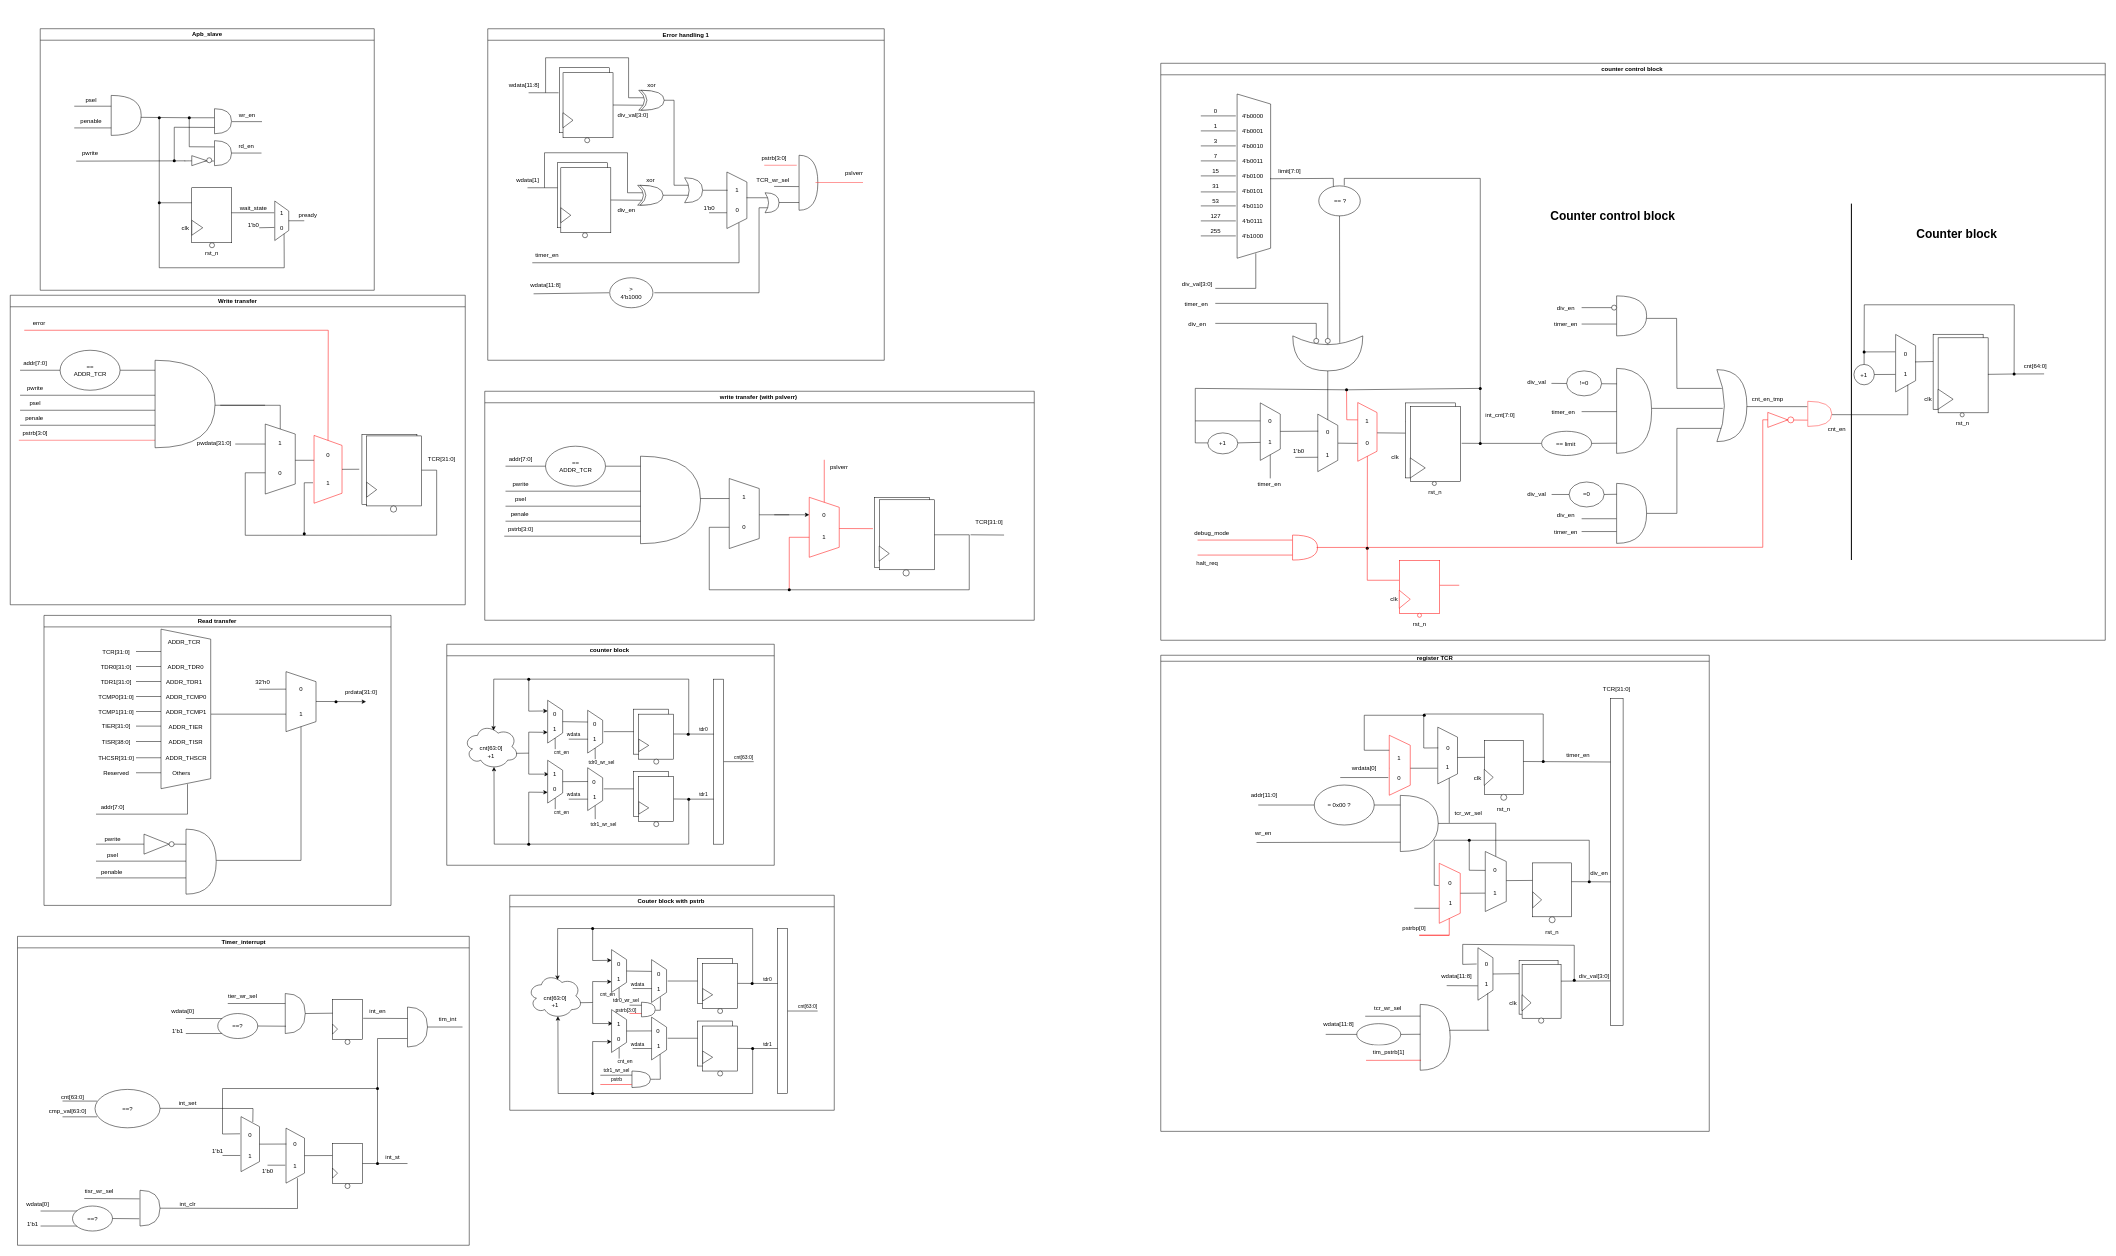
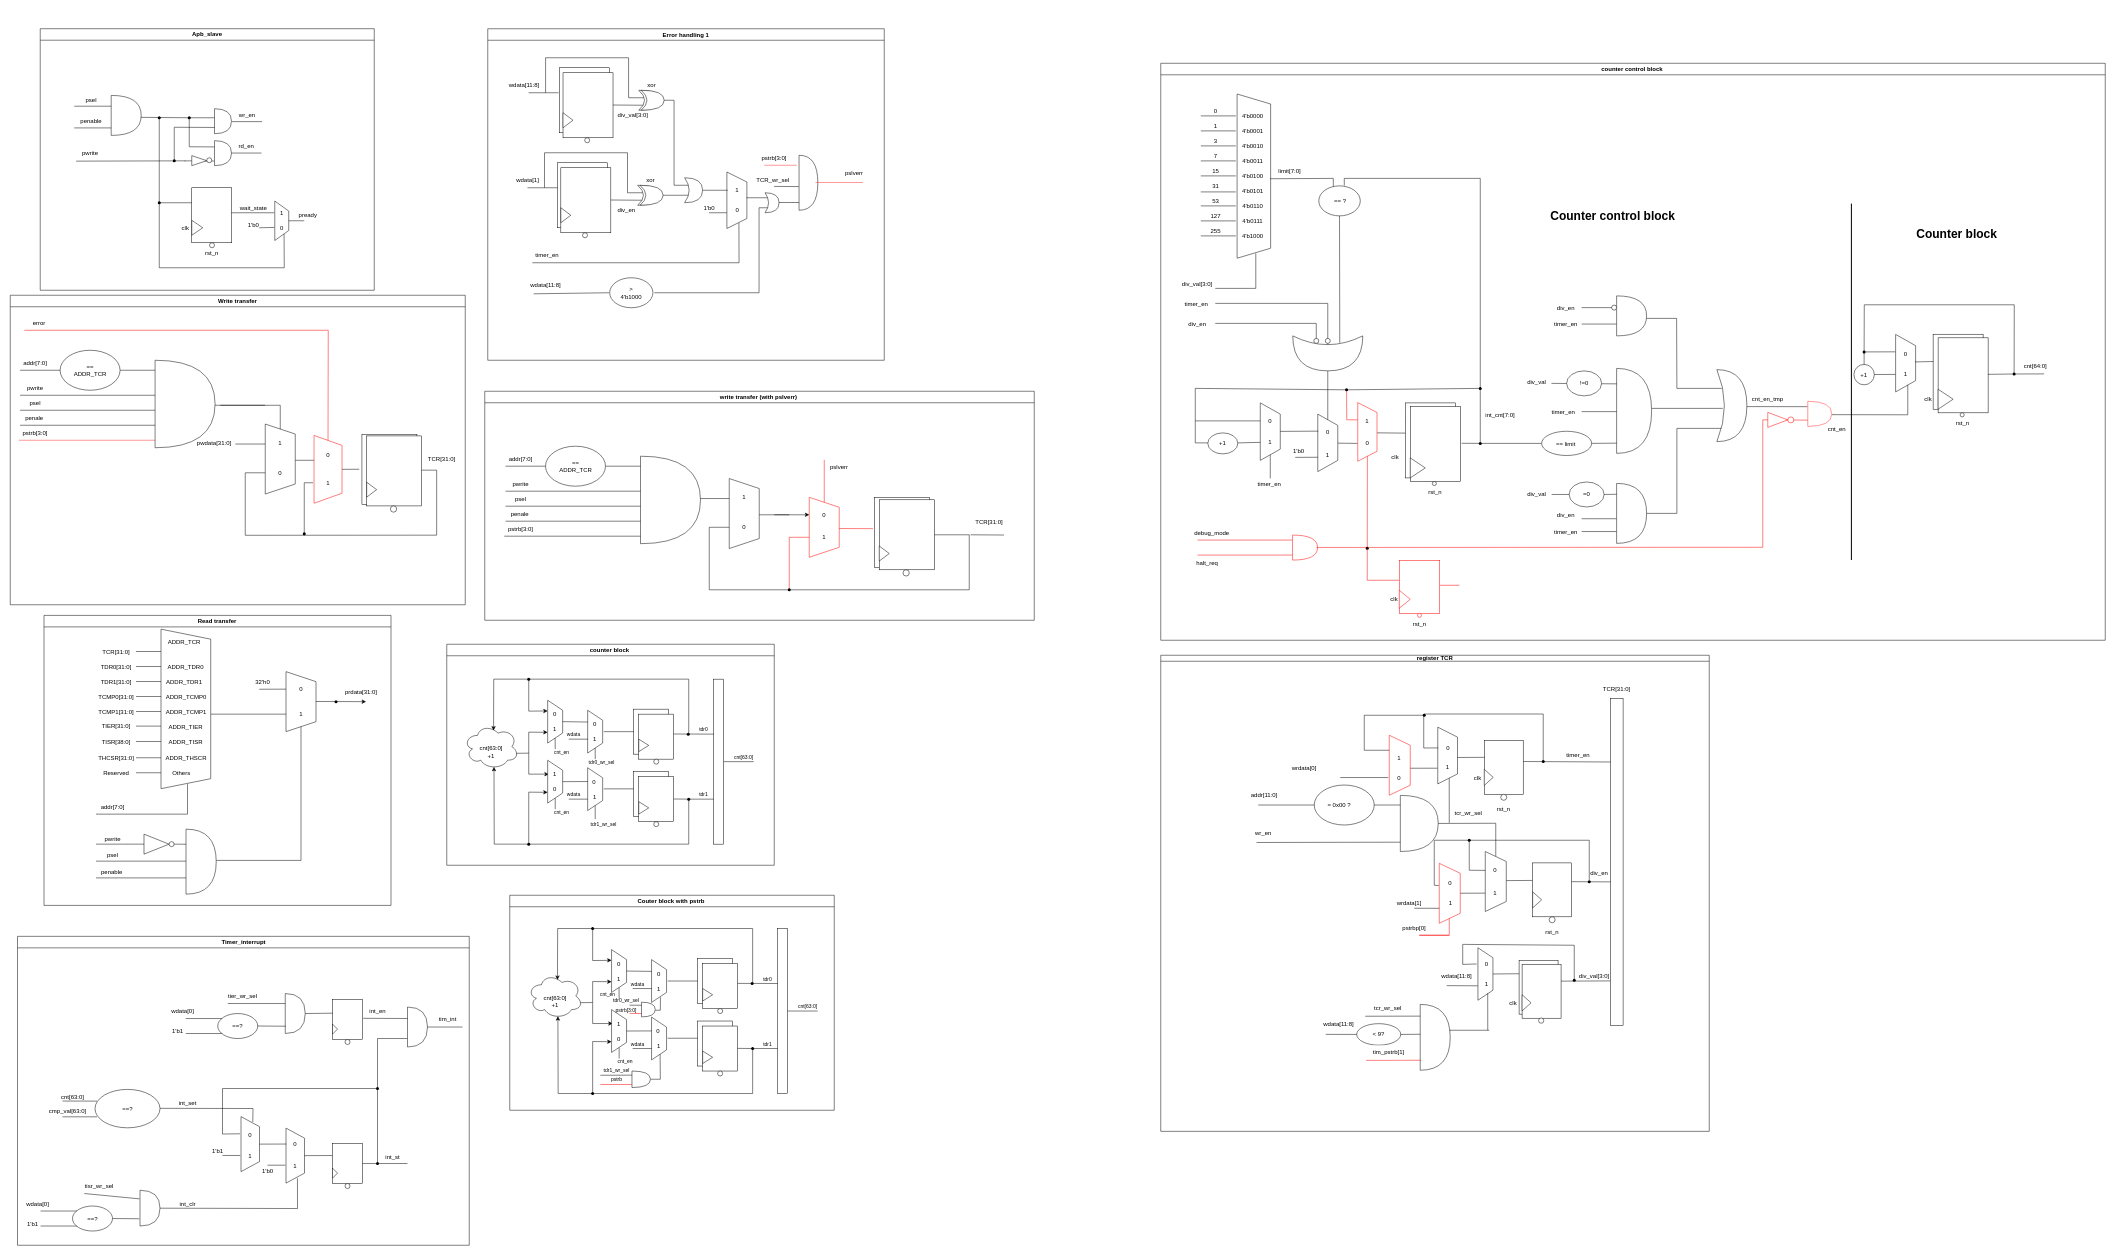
(1364, 768) -> (1304, 768)
none -> (1409, 903)
none -> (1379, 1034)
(99, 1191) -> (99, 1186)
